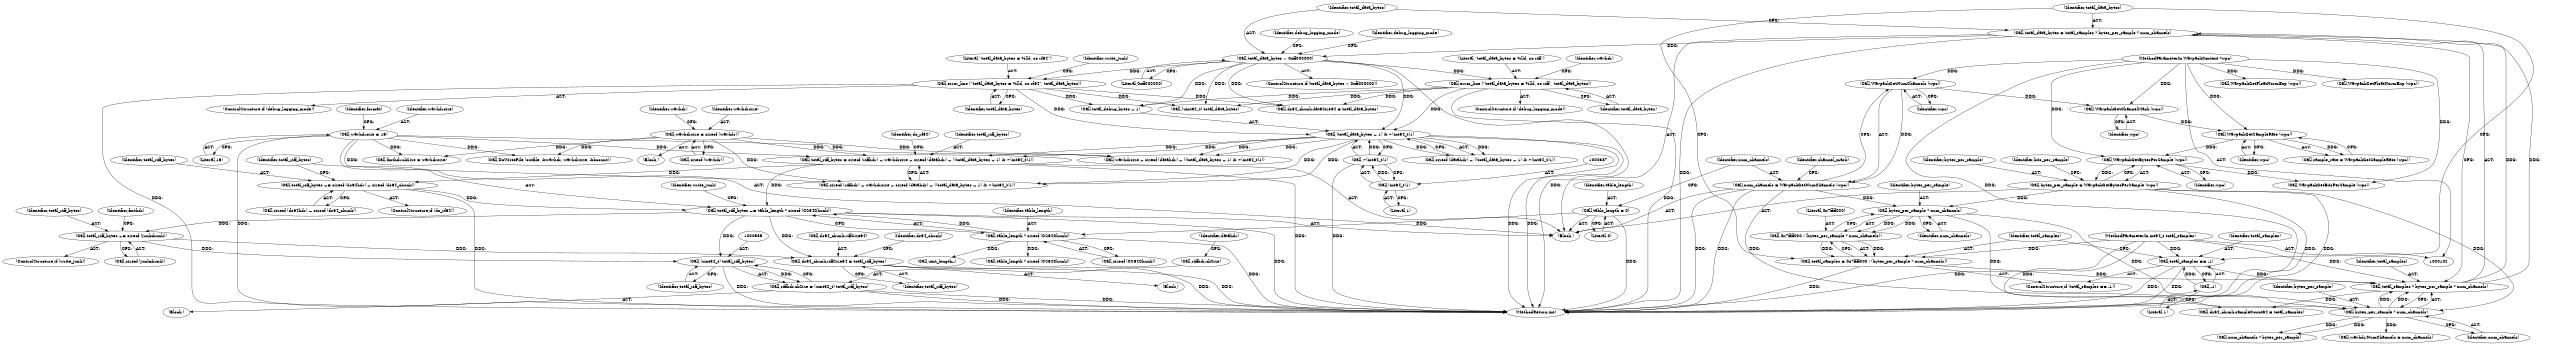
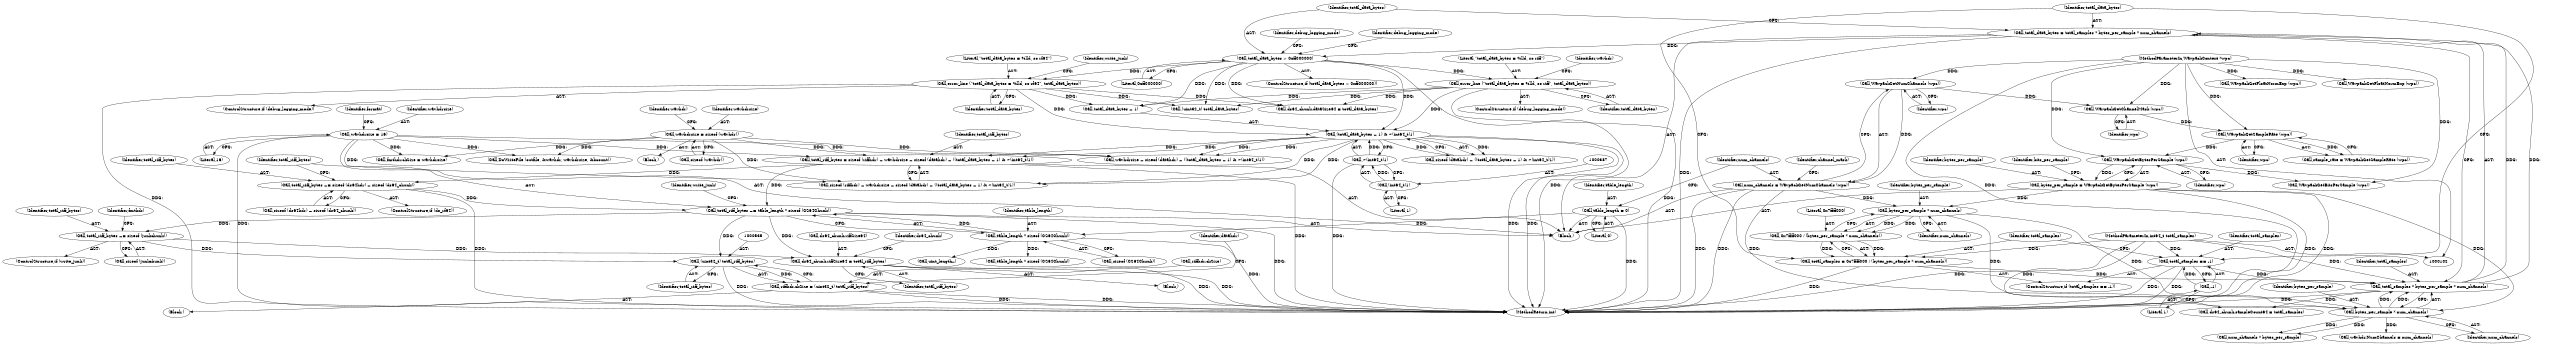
(1111, 109) -> (1111, 109)
(910, 135) -> none
(1211, 248) -> (1066, 275)
none -> (1974, 308)
